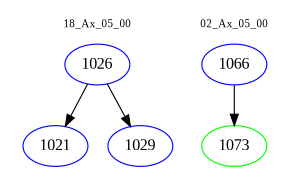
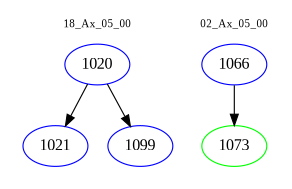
(97, 65) -> (97, 65)
(140, 146) -> (140, 146)
